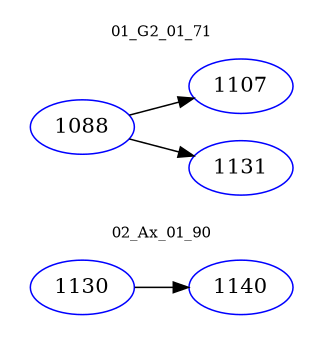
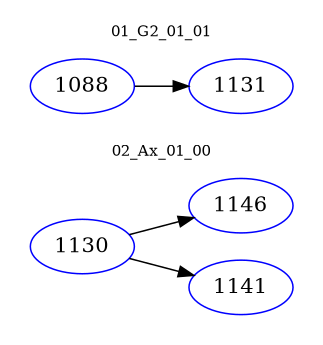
(162, 33) -> (162, 33)
(241, 86) -> none
(162, 234) -> (162, 152)
(241, 287) -> (241, 206)
none -> (241, 287)
